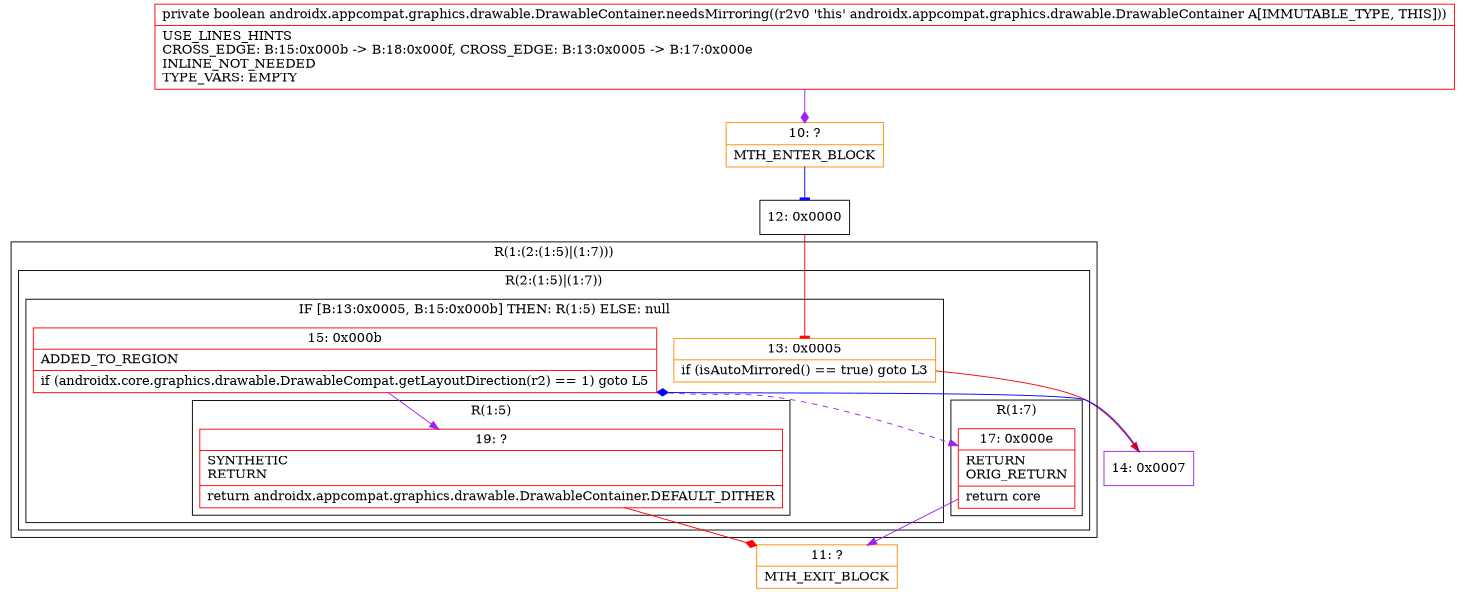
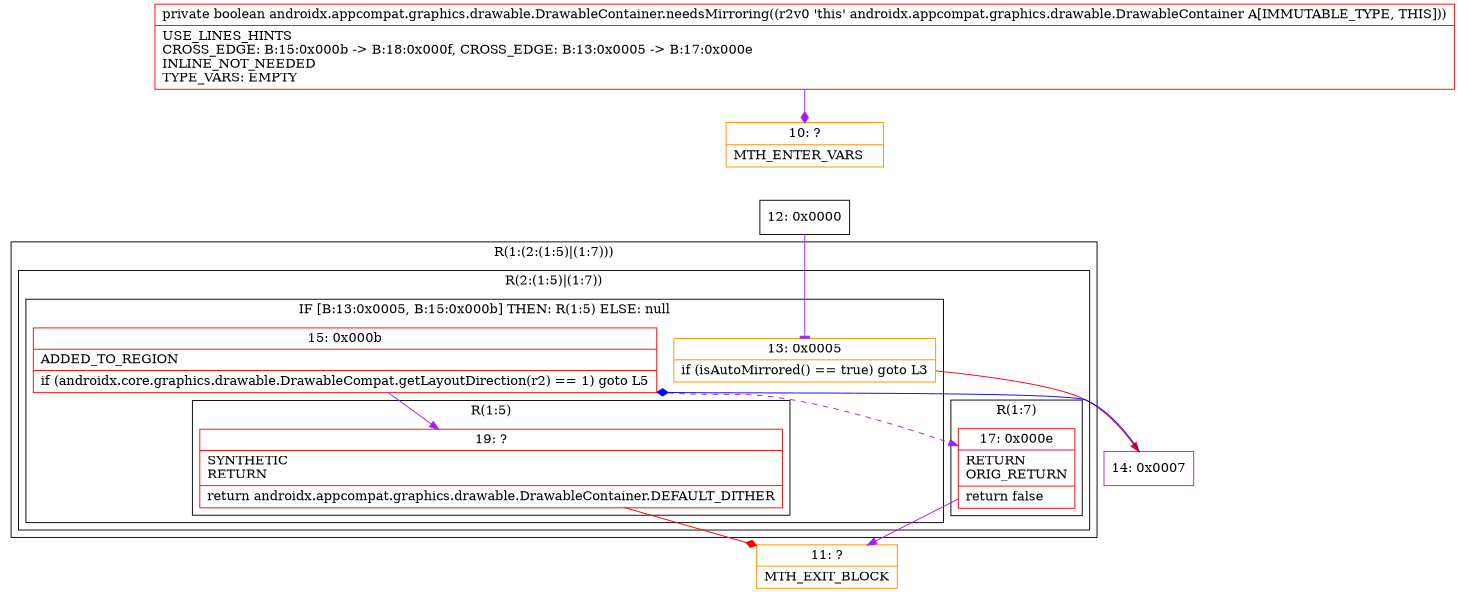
(805, 155) -> (799, 155)
(805, 181) -> none
(805, 284) -> (805, 284)
(1004, 497) -> (1005, 497)
